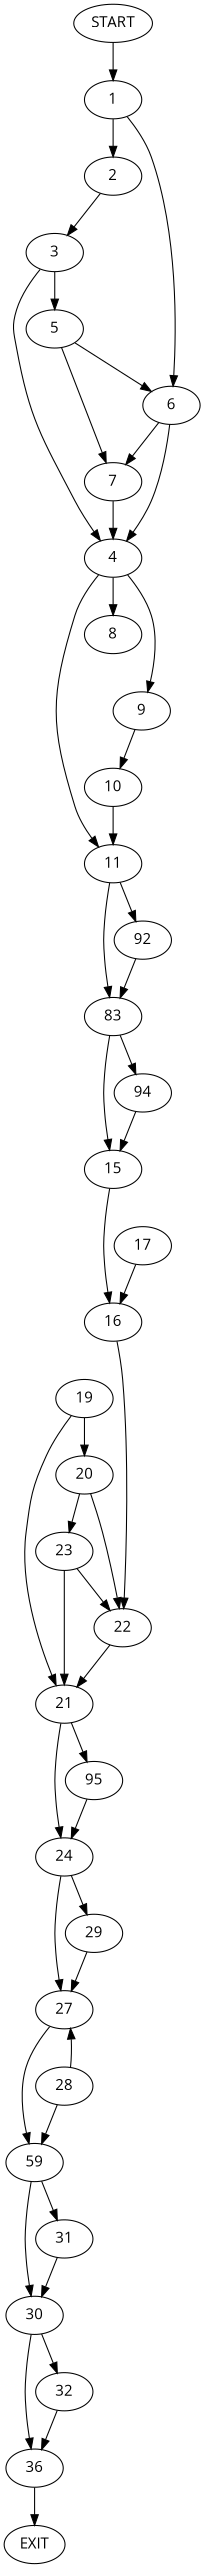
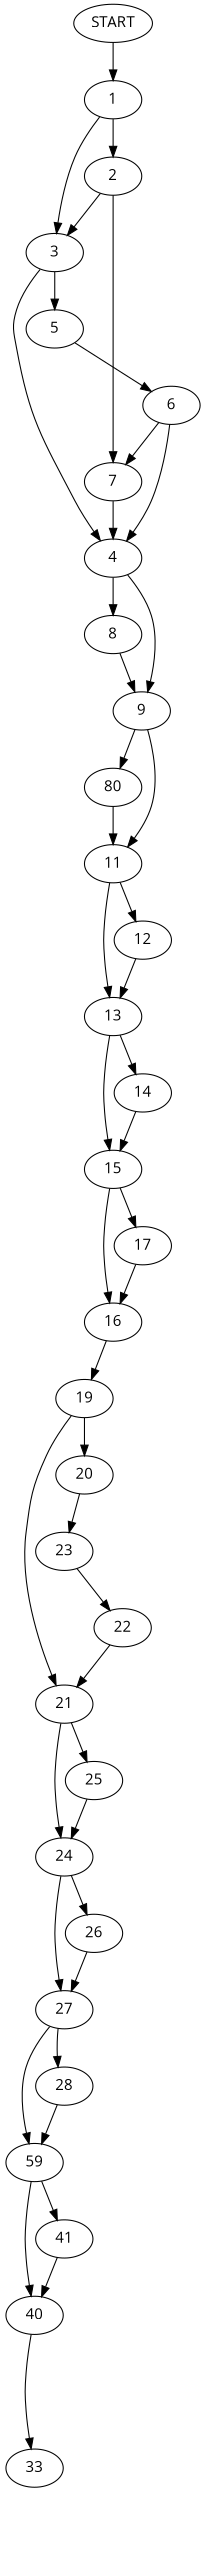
(170, 242) -> (71, 167)
(82, 400) -> (113, 323)
none -> (125, 668)
(57, 705) -> (155, 786)
(113, 787) -> (113, 787)
(143, 940) -> (143, 940)
(113, 1017) -> (113, 1017)
(143, 1093) -> (143, 1093)
none -> (126, 1203)
(127, 1469) -> (101, 1355)
(106, 1545) -> none
(64, 1622) -> none
(94, 1781) -> (94, 1781)
(94, 1933) -> (94, 1933)
(71, 2053) -> (57, 2042)
(64, 2239) -> (64, 2239)
(35, 2315) -> (35, 2315)
(64, 2392) -> none
(35, 2468) -> (35, 2468)
(35, 2545) -> none
